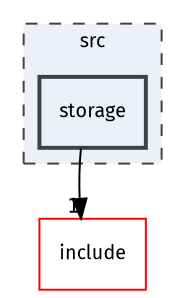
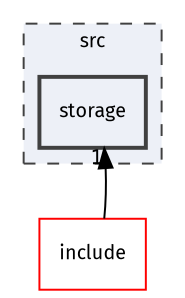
(79, 176) -> (106, 193)
